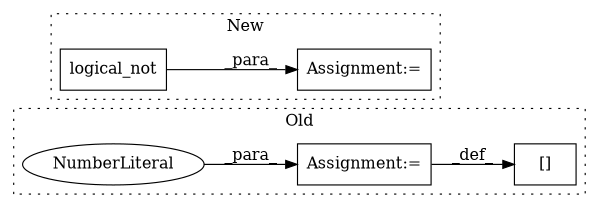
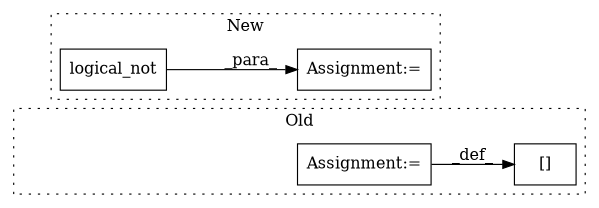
(113, 164) -> none
